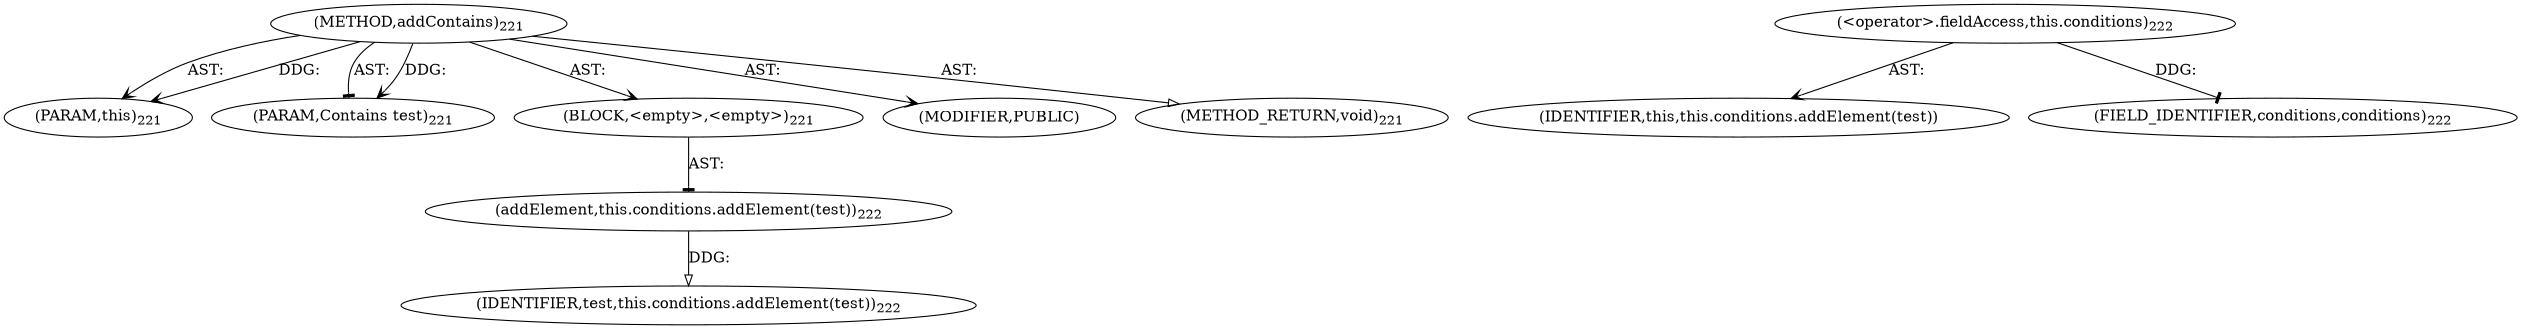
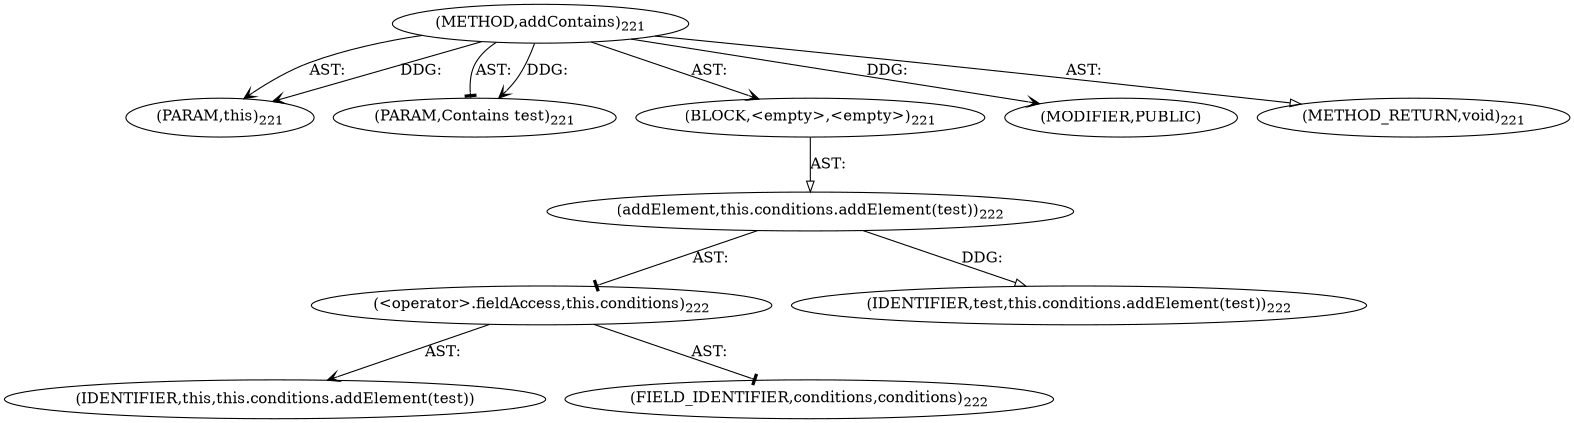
(765, 71) -> (890, 71)
(2178, 71) -> (712, 352)
(689, 162) -> (810, 159)
none -> (679, 258)
